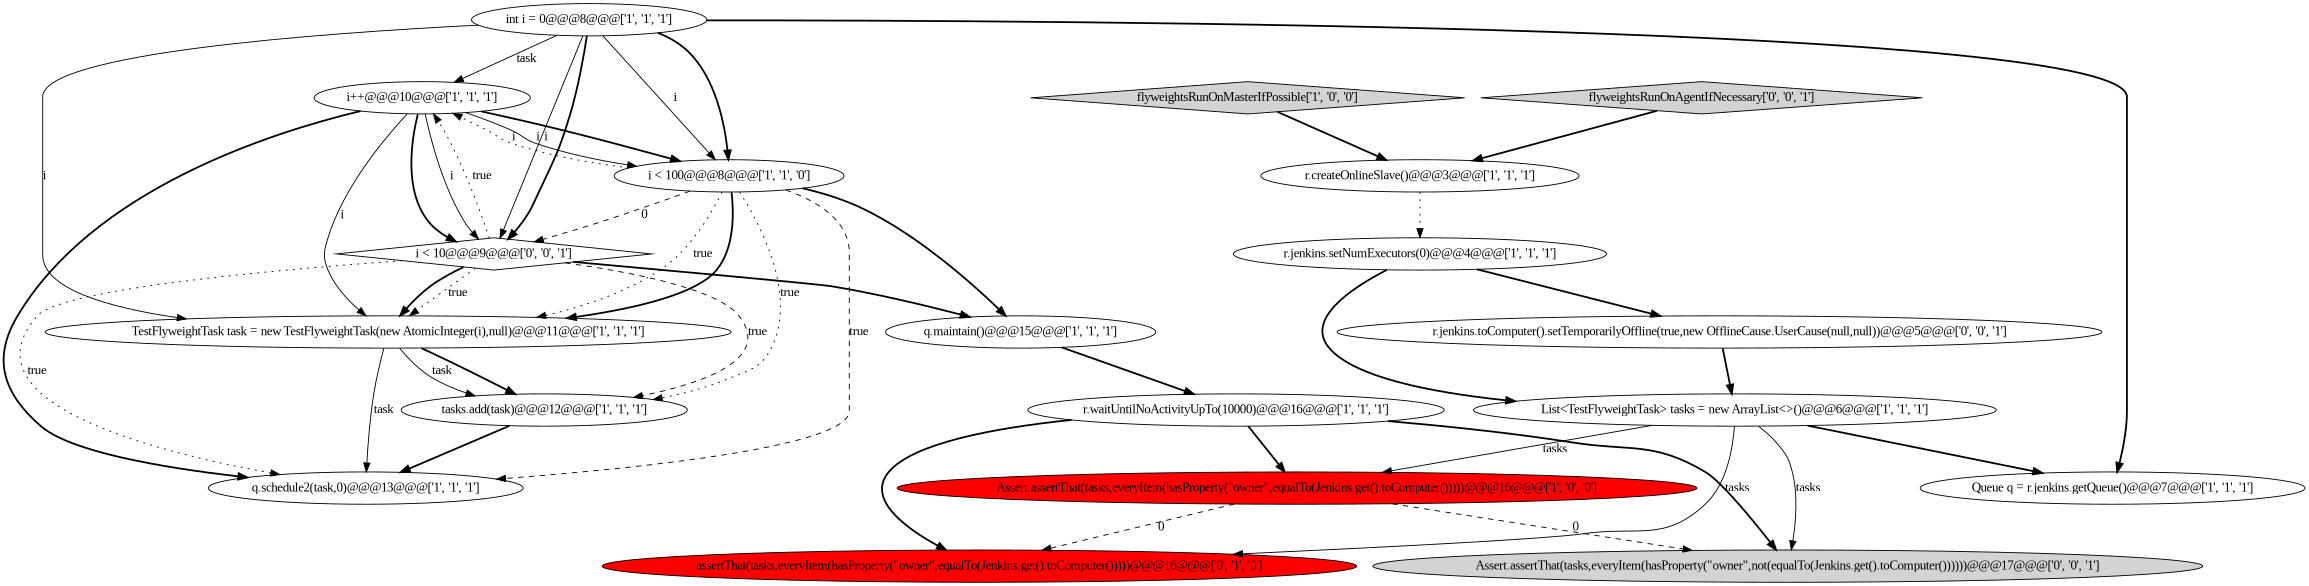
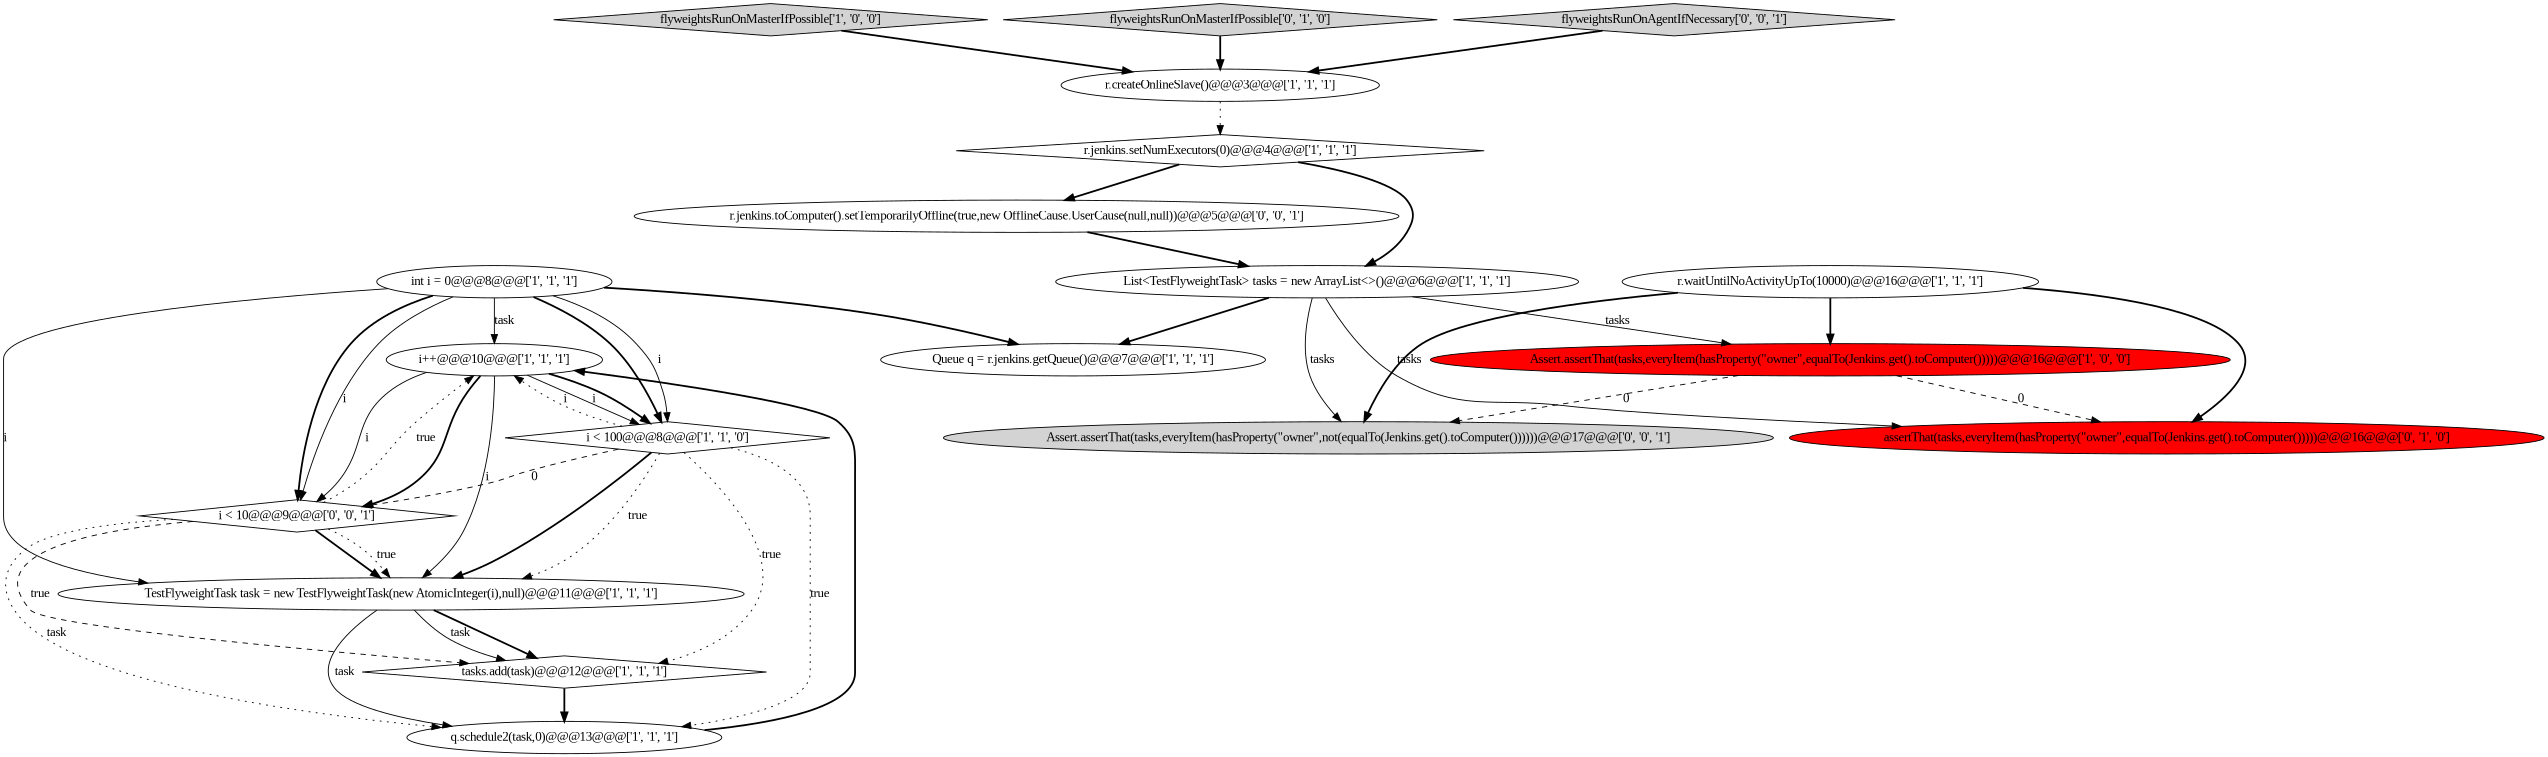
none -> (1220, 20)
(729, 176) -> (668, 438)
(1420, 254) -> (1220, 151)
(41, 284) -> (855, 500)
(1021, 332) -> none
(37, 371) -> (57, 633)
(544, 410) -> (564, 672)
(807, 437) -> (810, 607)
